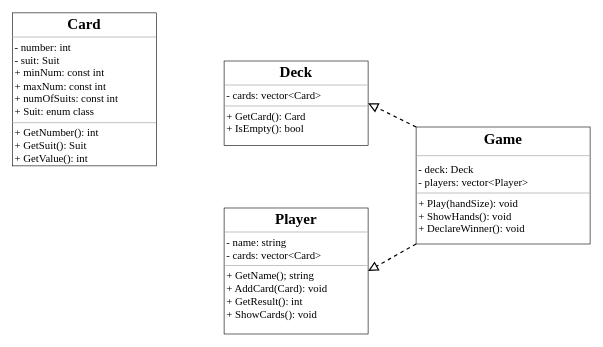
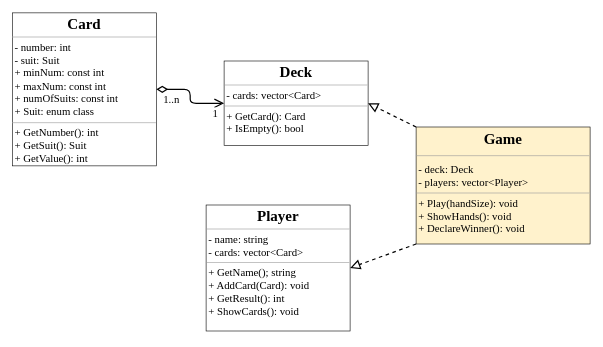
none -> (190, 101)
(503, 185) -> (503, 185)
(296, 271) -> (278, 268)
